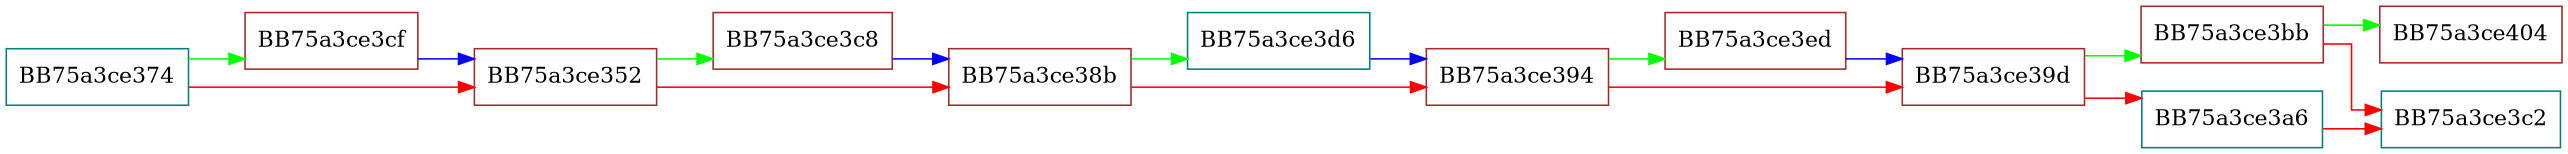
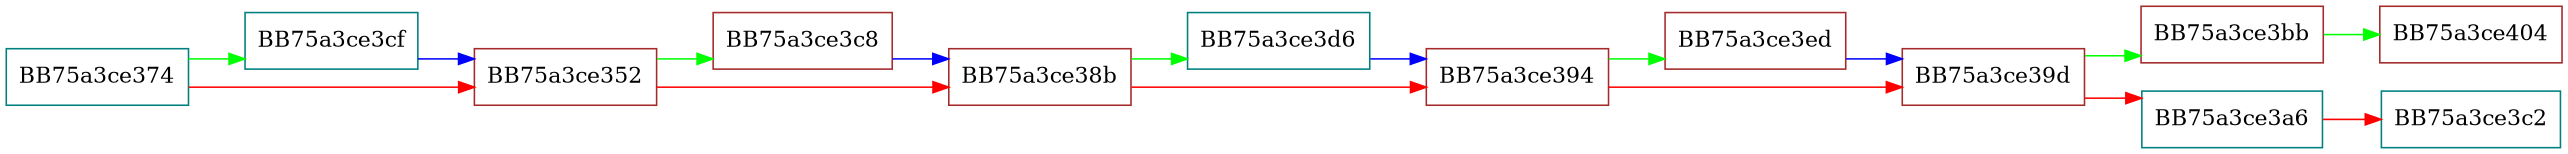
(331, 41) -> (331, 41)
(2352, 70) -> none
